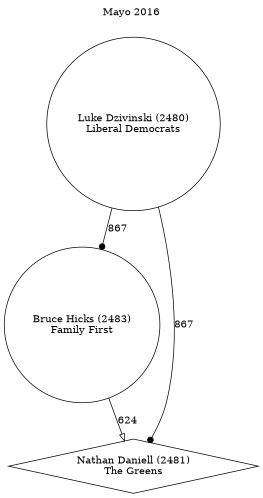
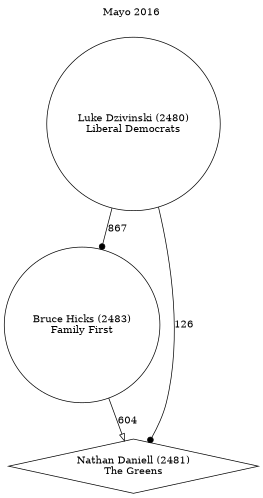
(184, 325) -> (184, 325)
(128, 421) -> (128, 421)
